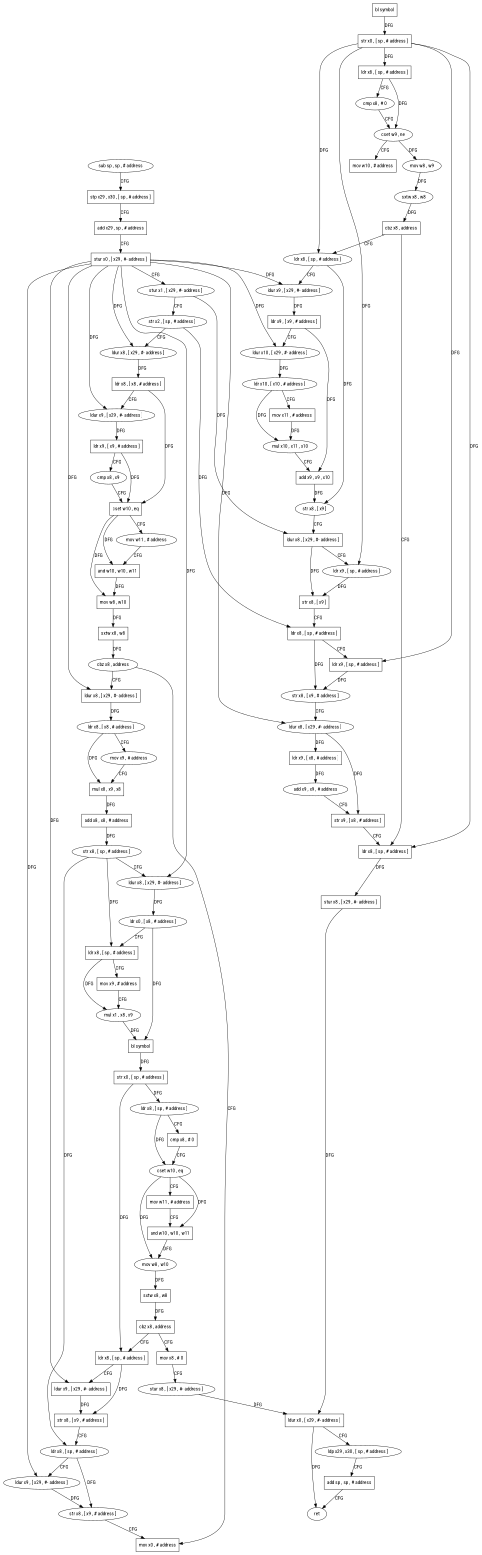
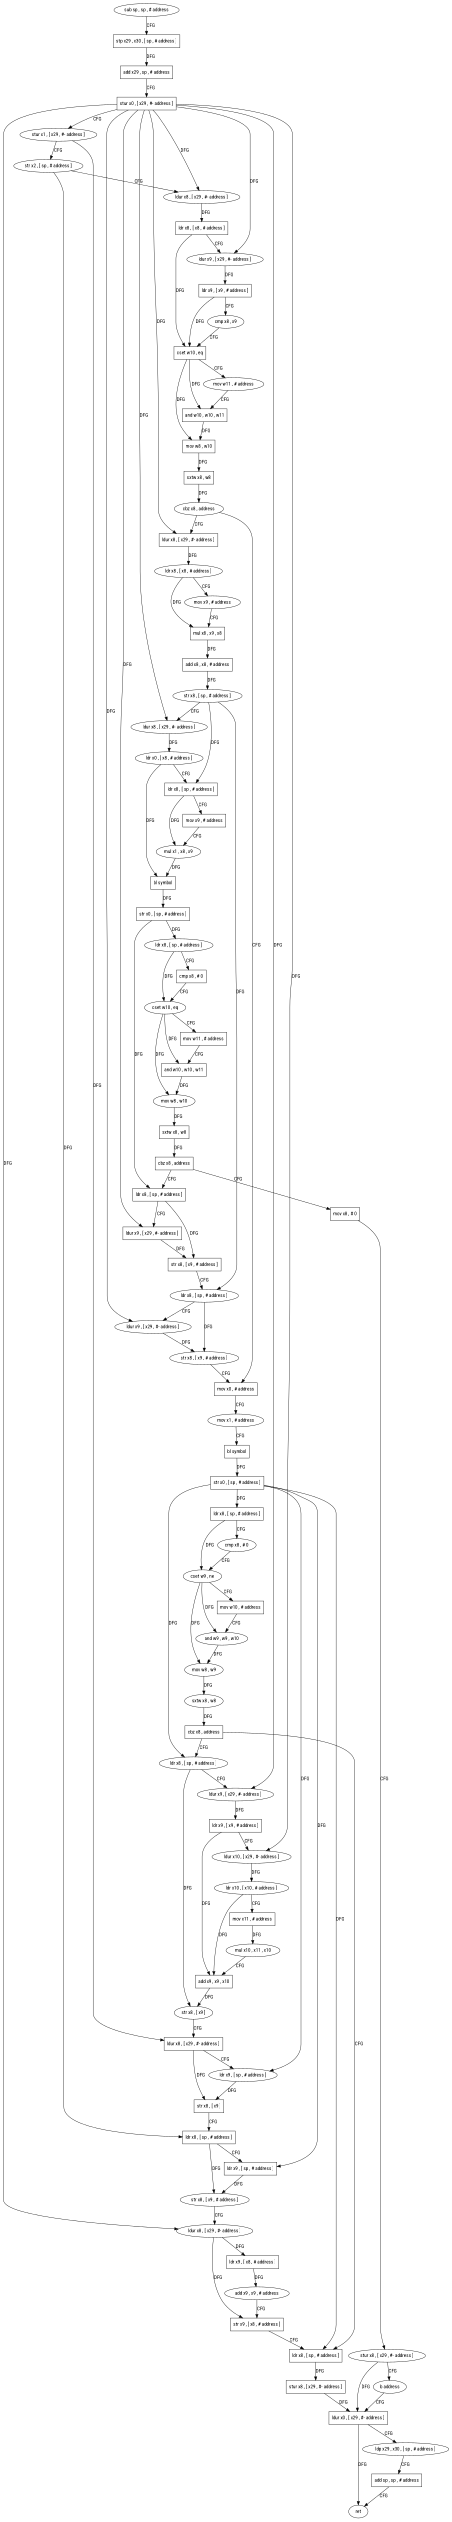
(125, 213) -> (151, 57)
(256, 416) -> (220, 1929)
none -> (236, 1420)
none -> (222, 1639)
none -> (390, 2387)
